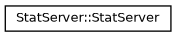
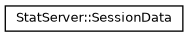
(88, 19) -> (94, 19)
